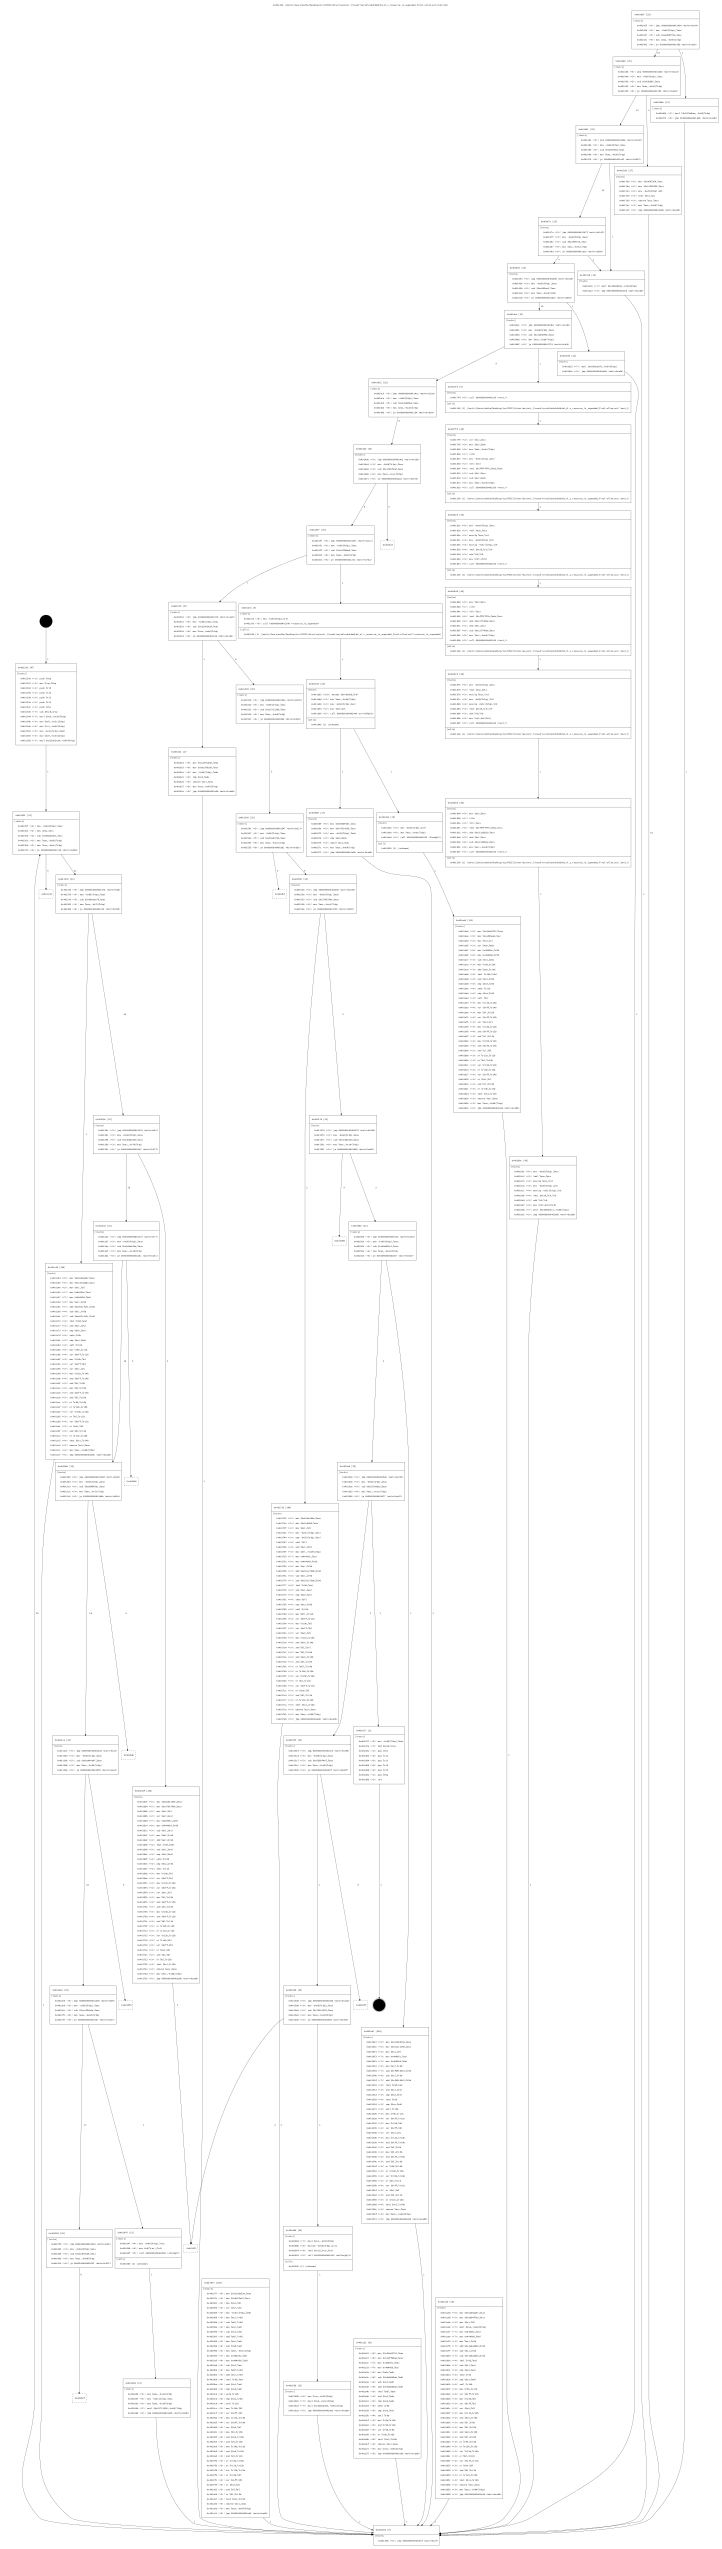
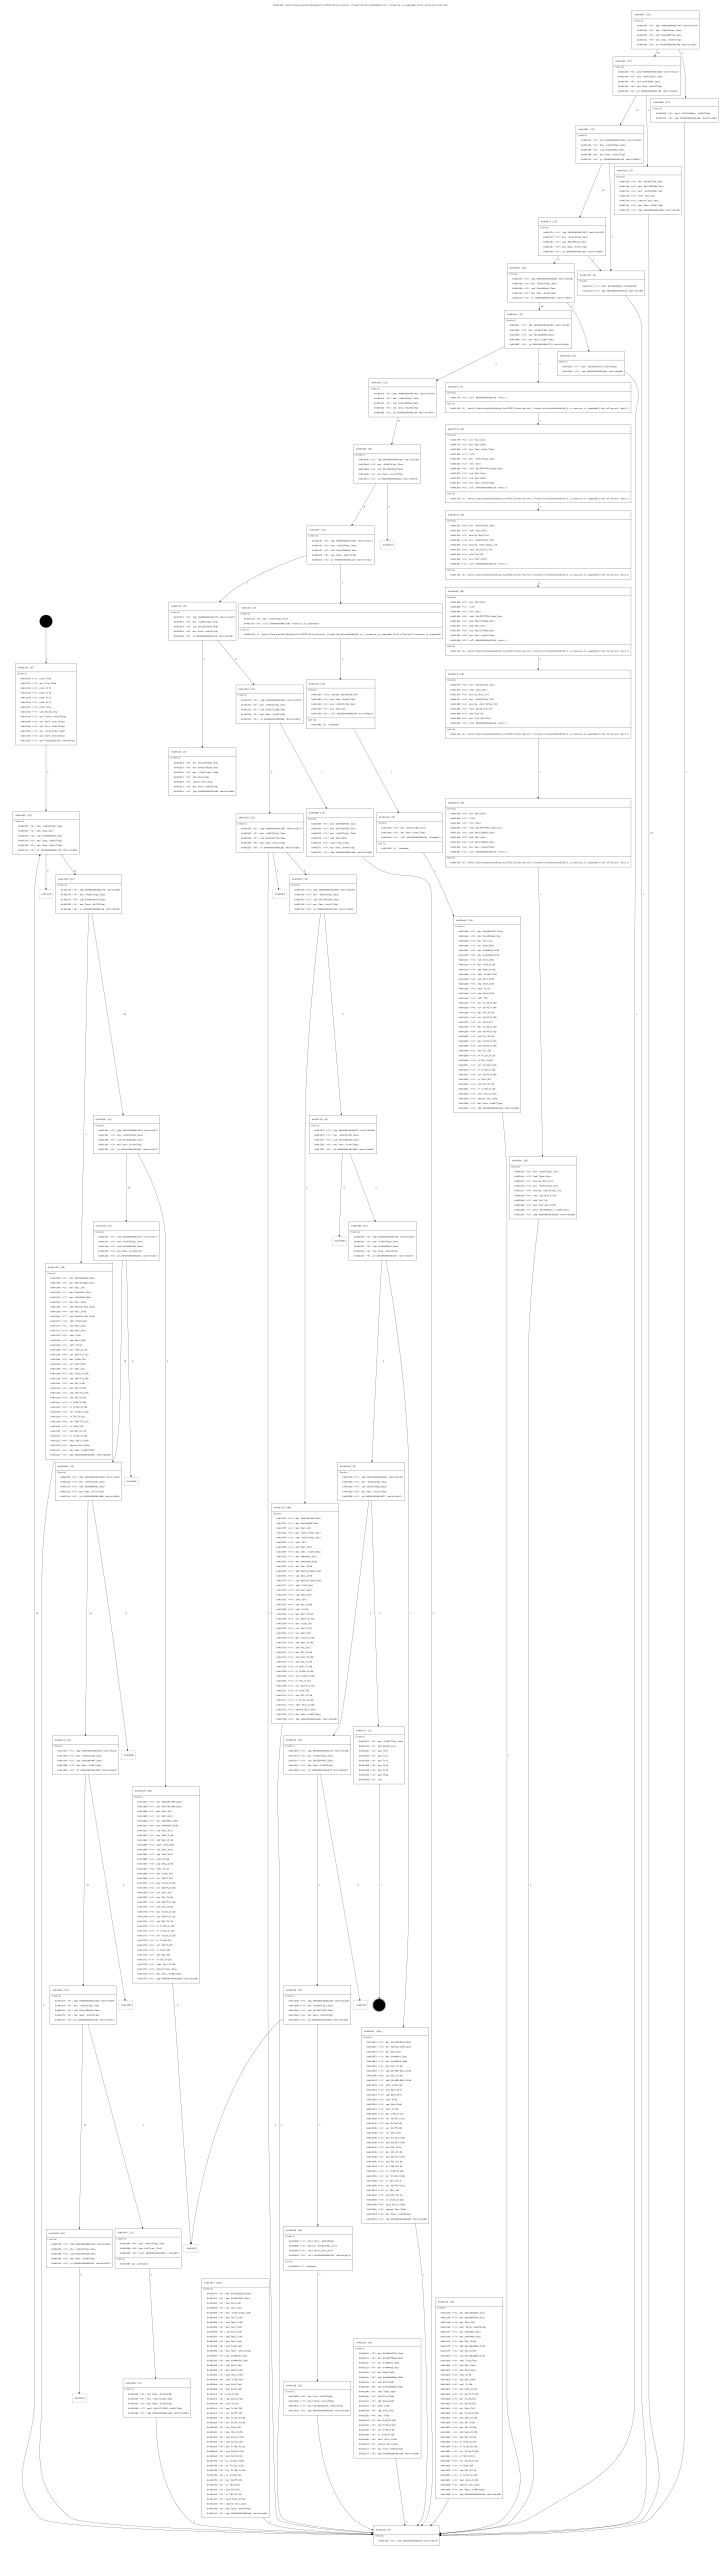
(340, 768) -> (303, 765)
(202, 1744) -> (268, 1734)
